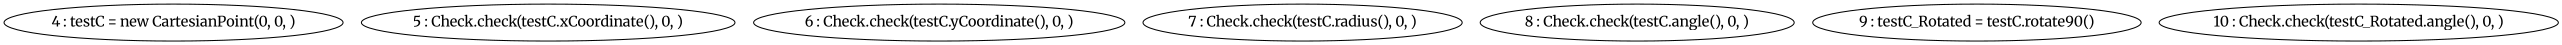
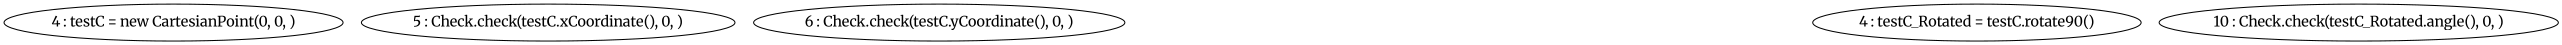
(1303, 23) -> none
(1637, 23) -> none
(1977, 23) -> (1977, 23)
